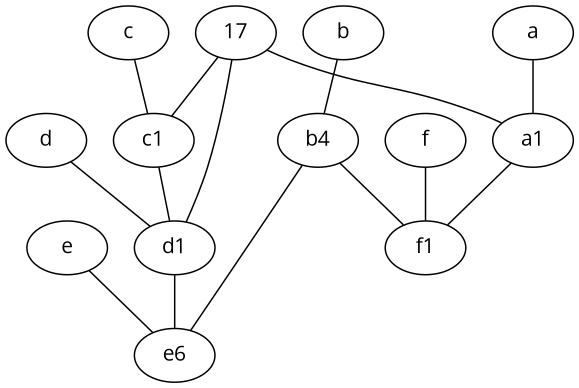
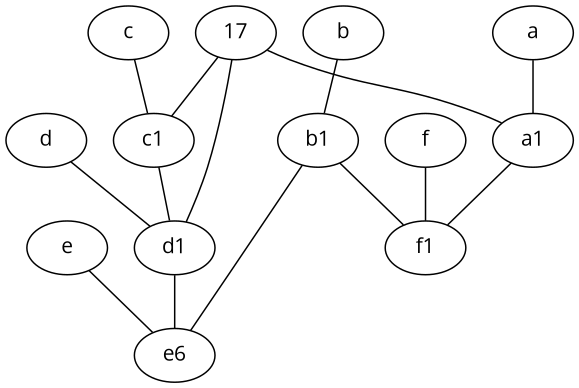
(318, 140) -> (318, 140)
